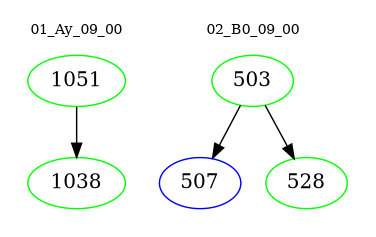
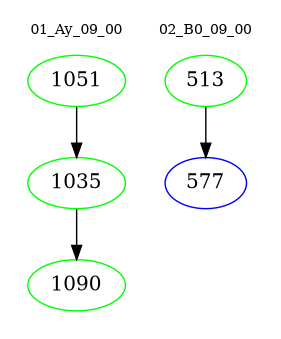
(253, 81) -> (206, 81)
(77, 183) -> (77, 183)
(200, 183) -> (206, 183)
(307, 183) -> none
none -> (77, 285)
